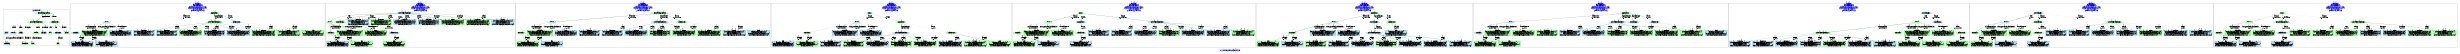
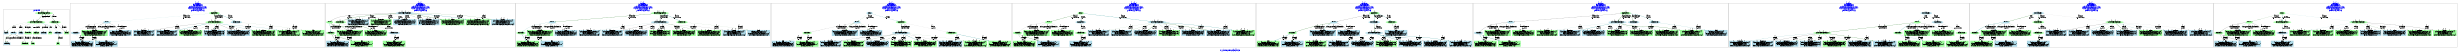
(36, 10) -> (36, 10)
(6, 33) -> (6, 33)
none -> (28, 33)
(36, 33) -> (36, 33)
(44, 33) -> (44, 33)
